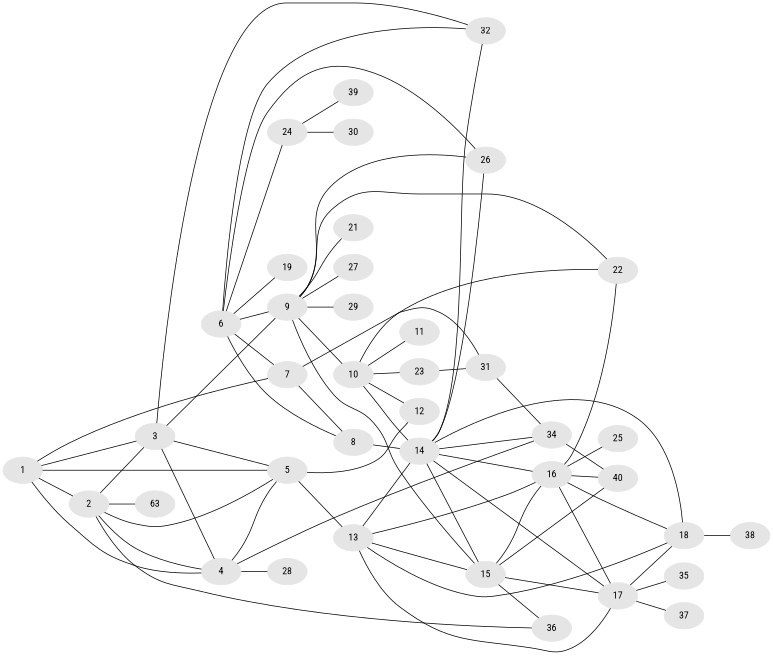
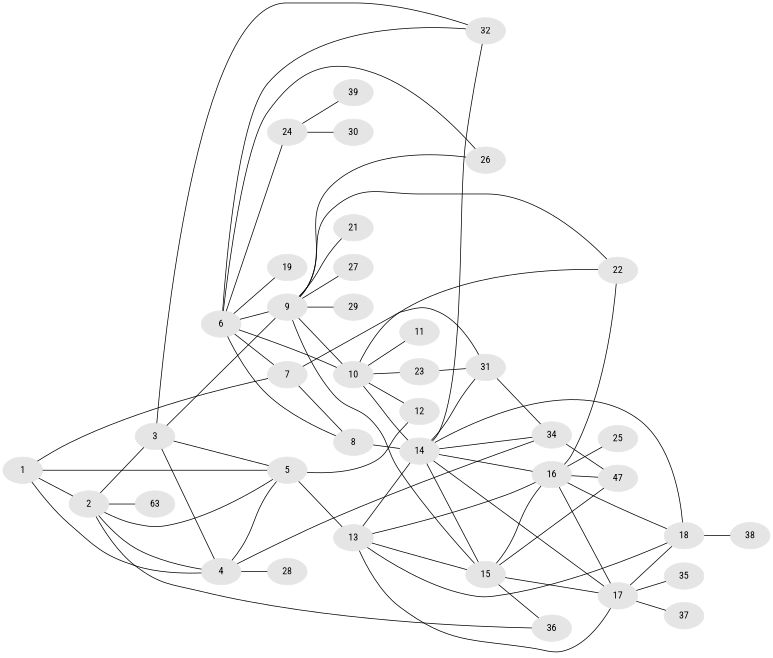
(468, 310) -> (454, 410)
none -> (288, 348)
(89, 453) -> none
(618, 478) -> (618, 478)
